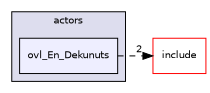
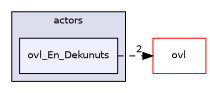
(179, 56) -> (179, 56)
